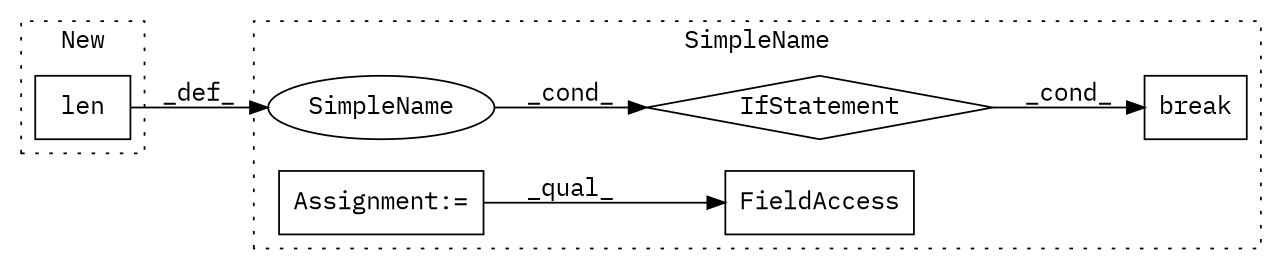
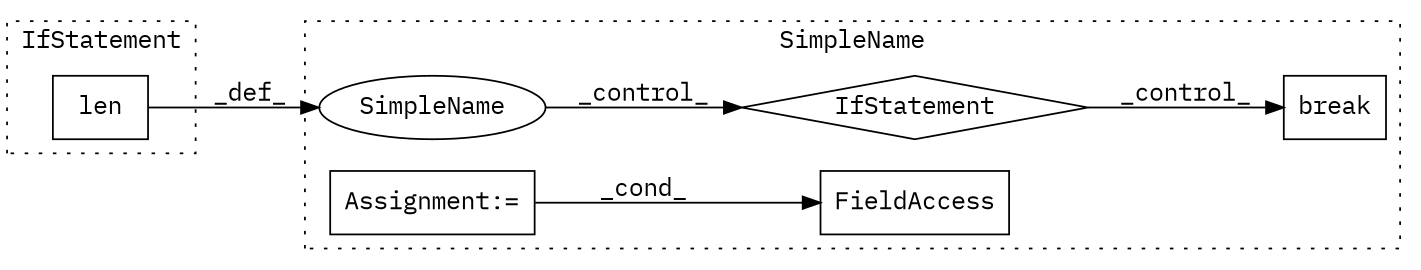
(83, 41) -> (101, 41)
(571, 94) -> (644, 94)
(1069, 94) -> (1186, 94)
(571, 189) -> (644, 189)
